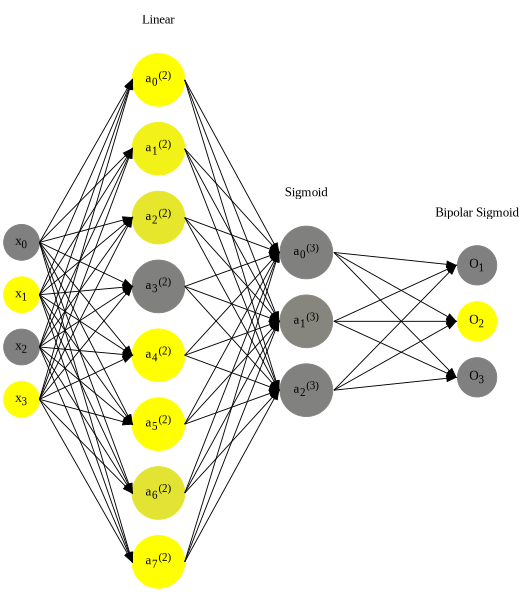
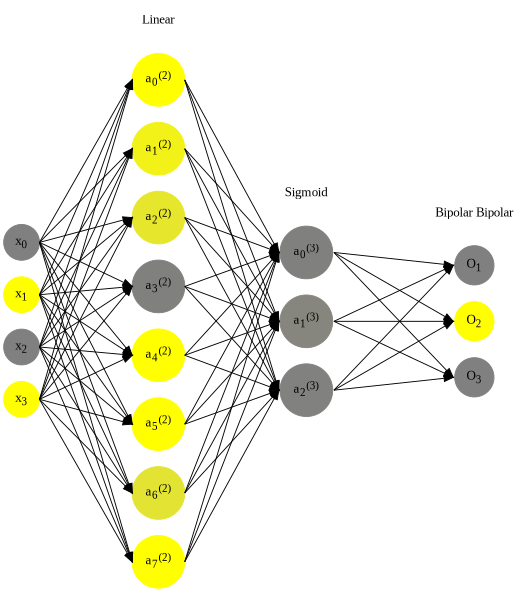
(477, 213) -> (474, 213)
